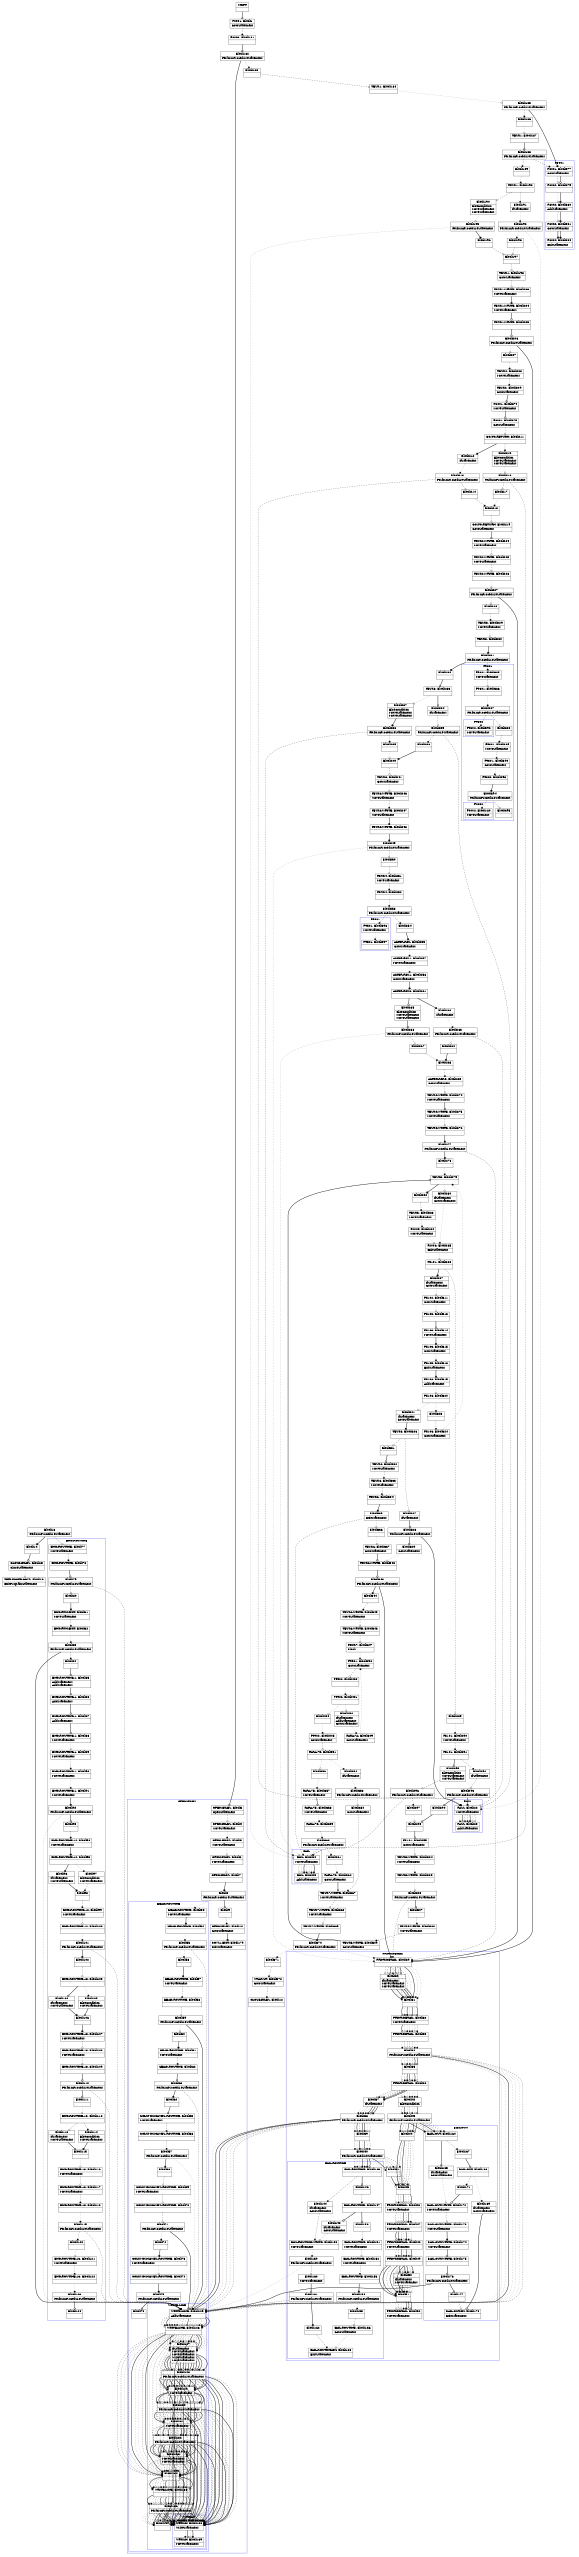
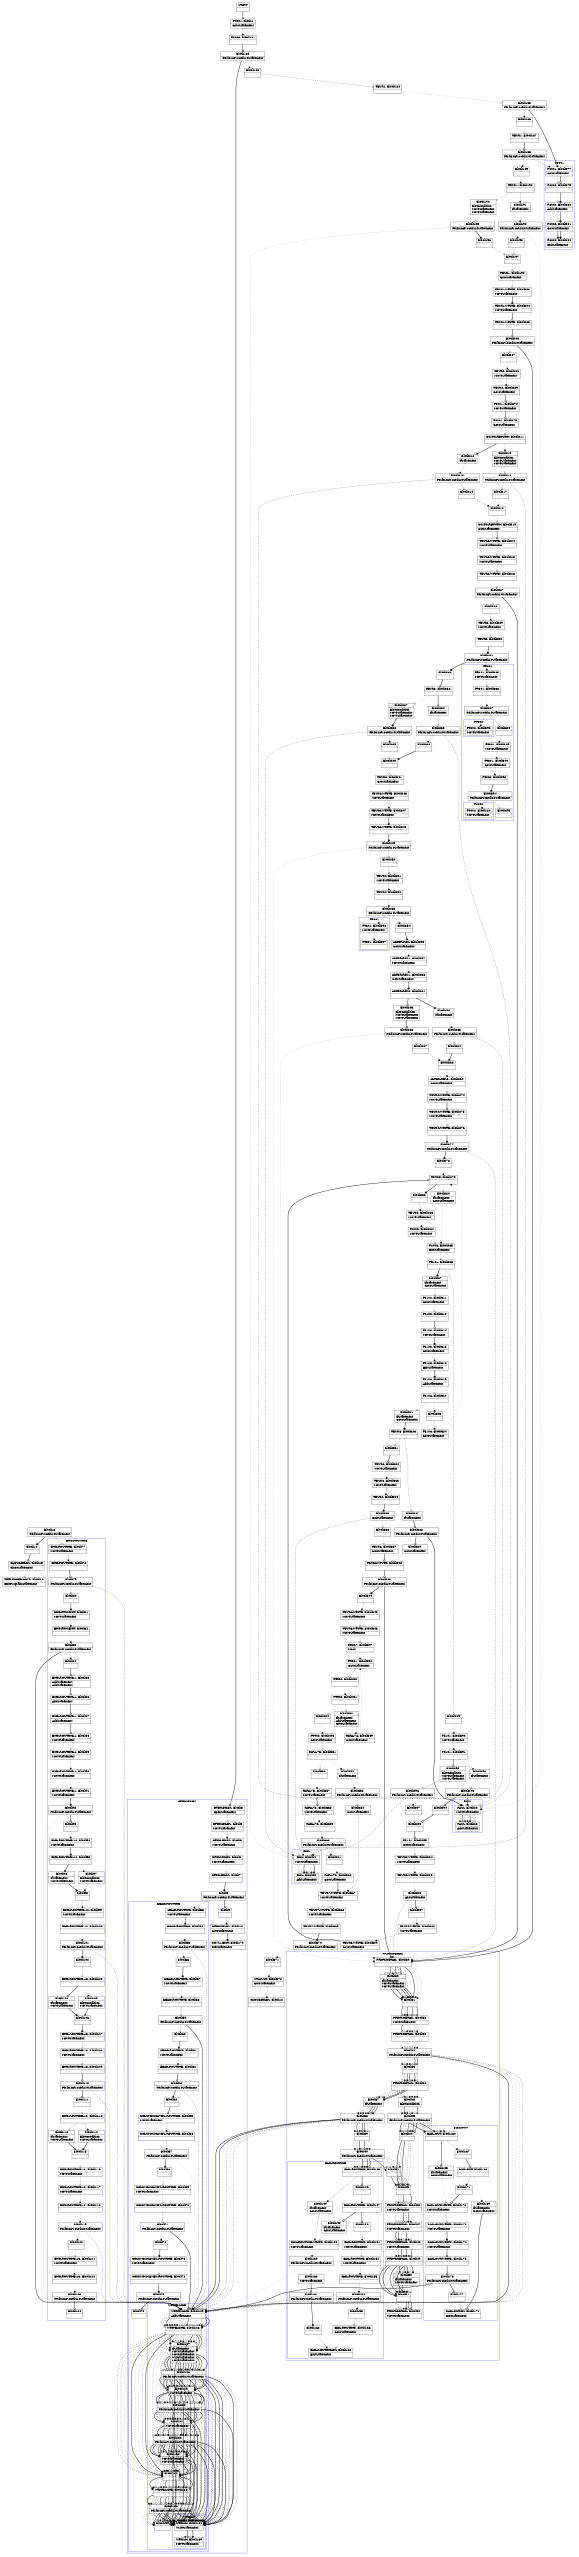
(415, 1898) -> (415, 1898)
(359, 2287) -> (359, 2287)
